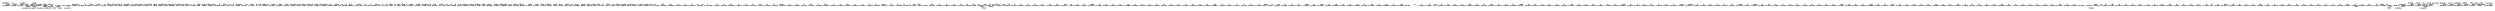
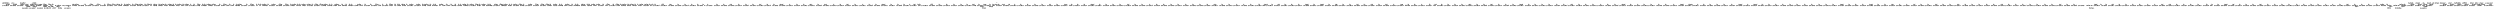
none -> (1414, 6)
